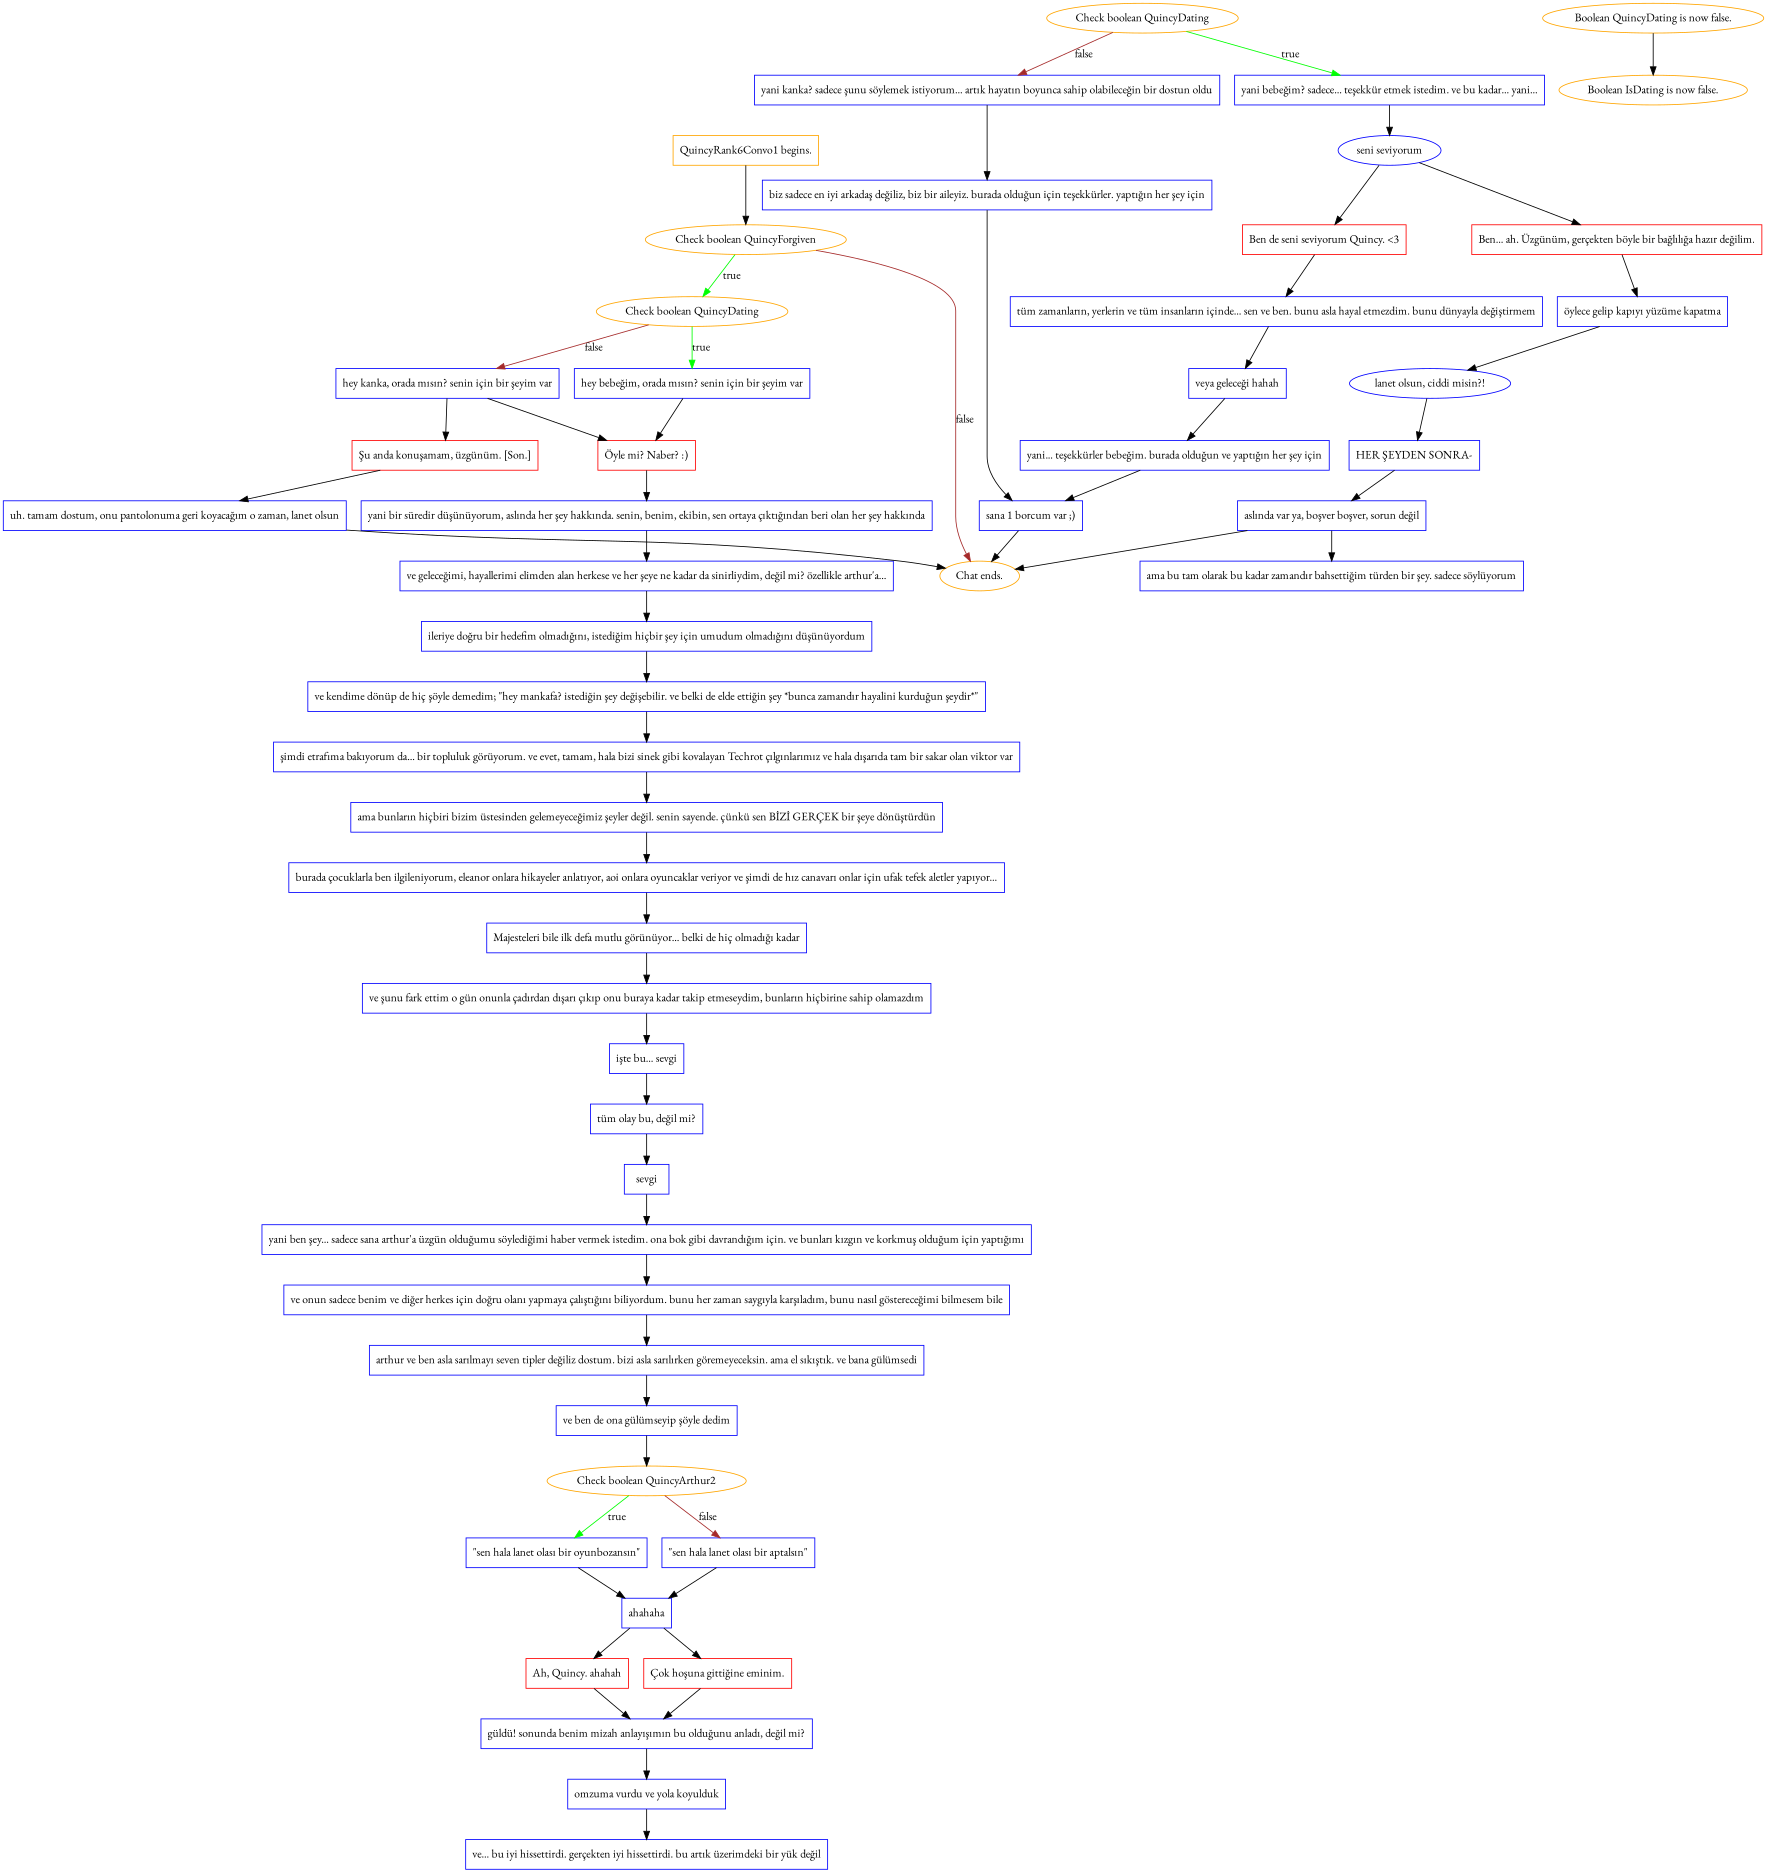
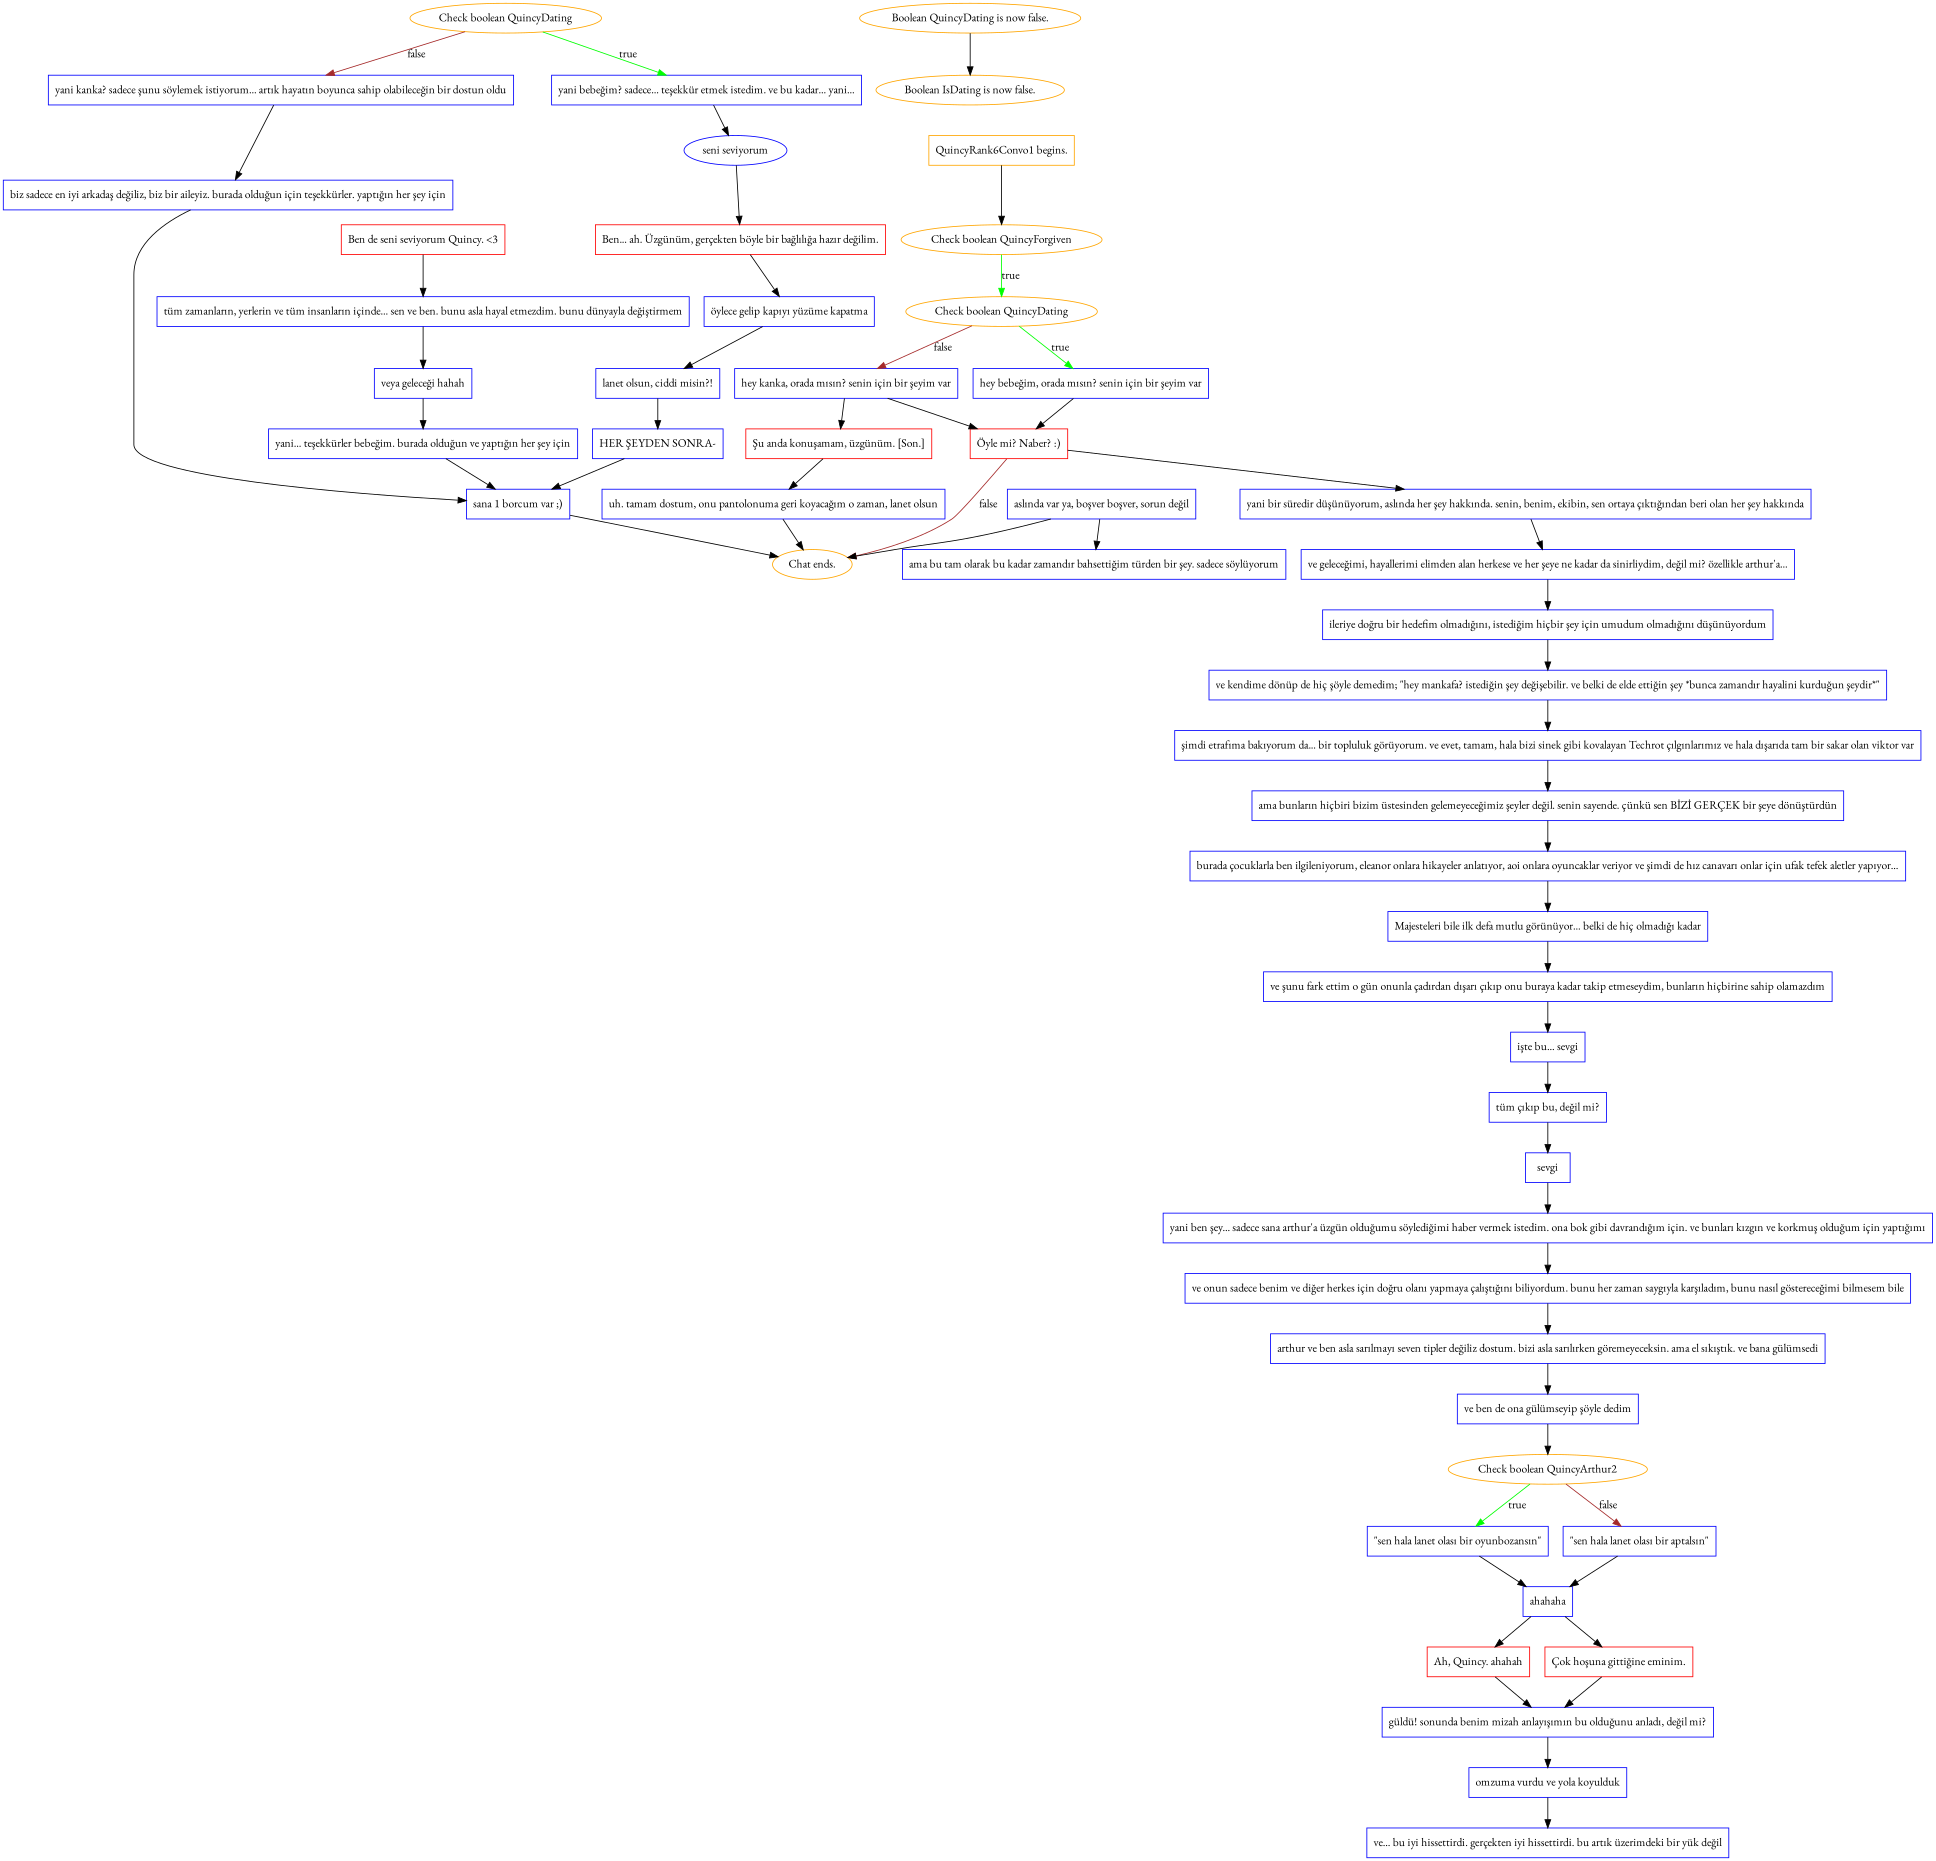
(1360, 191) -> none
(956, 354) -> (943, 525)
(1430, 383) -> (658, 383)
(1377, 483) -> (592, 472)
(647, 1119) -> (1548, 1107)
